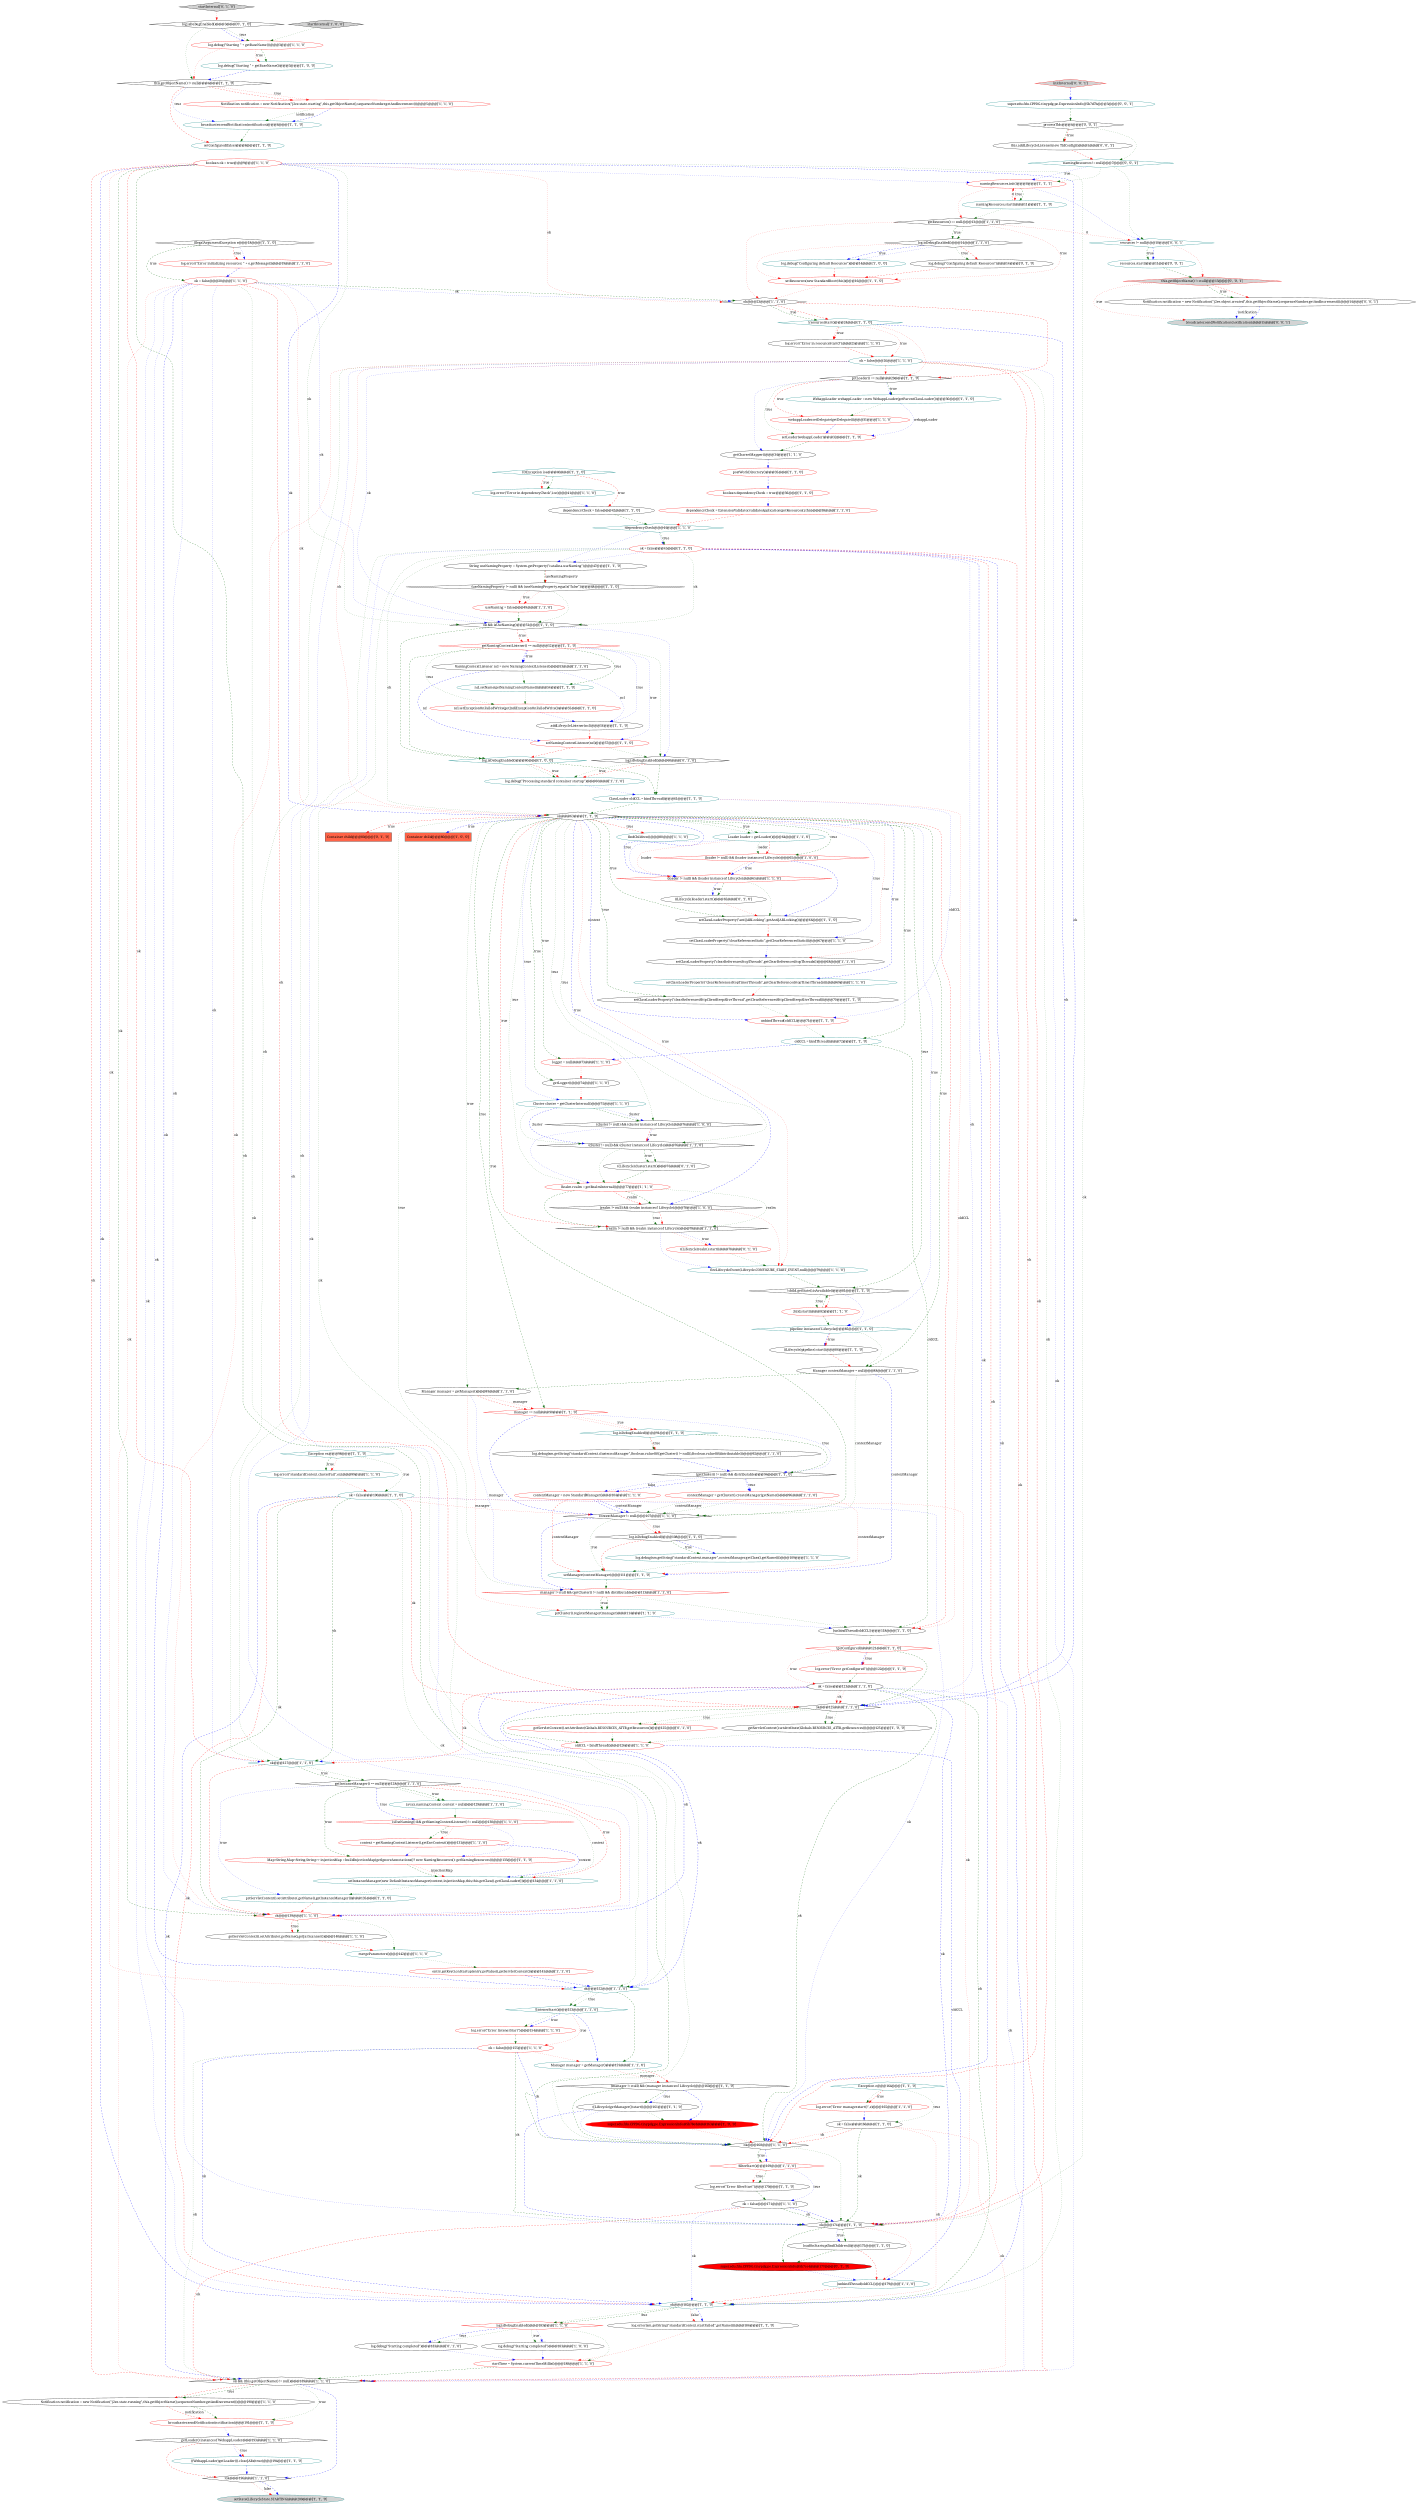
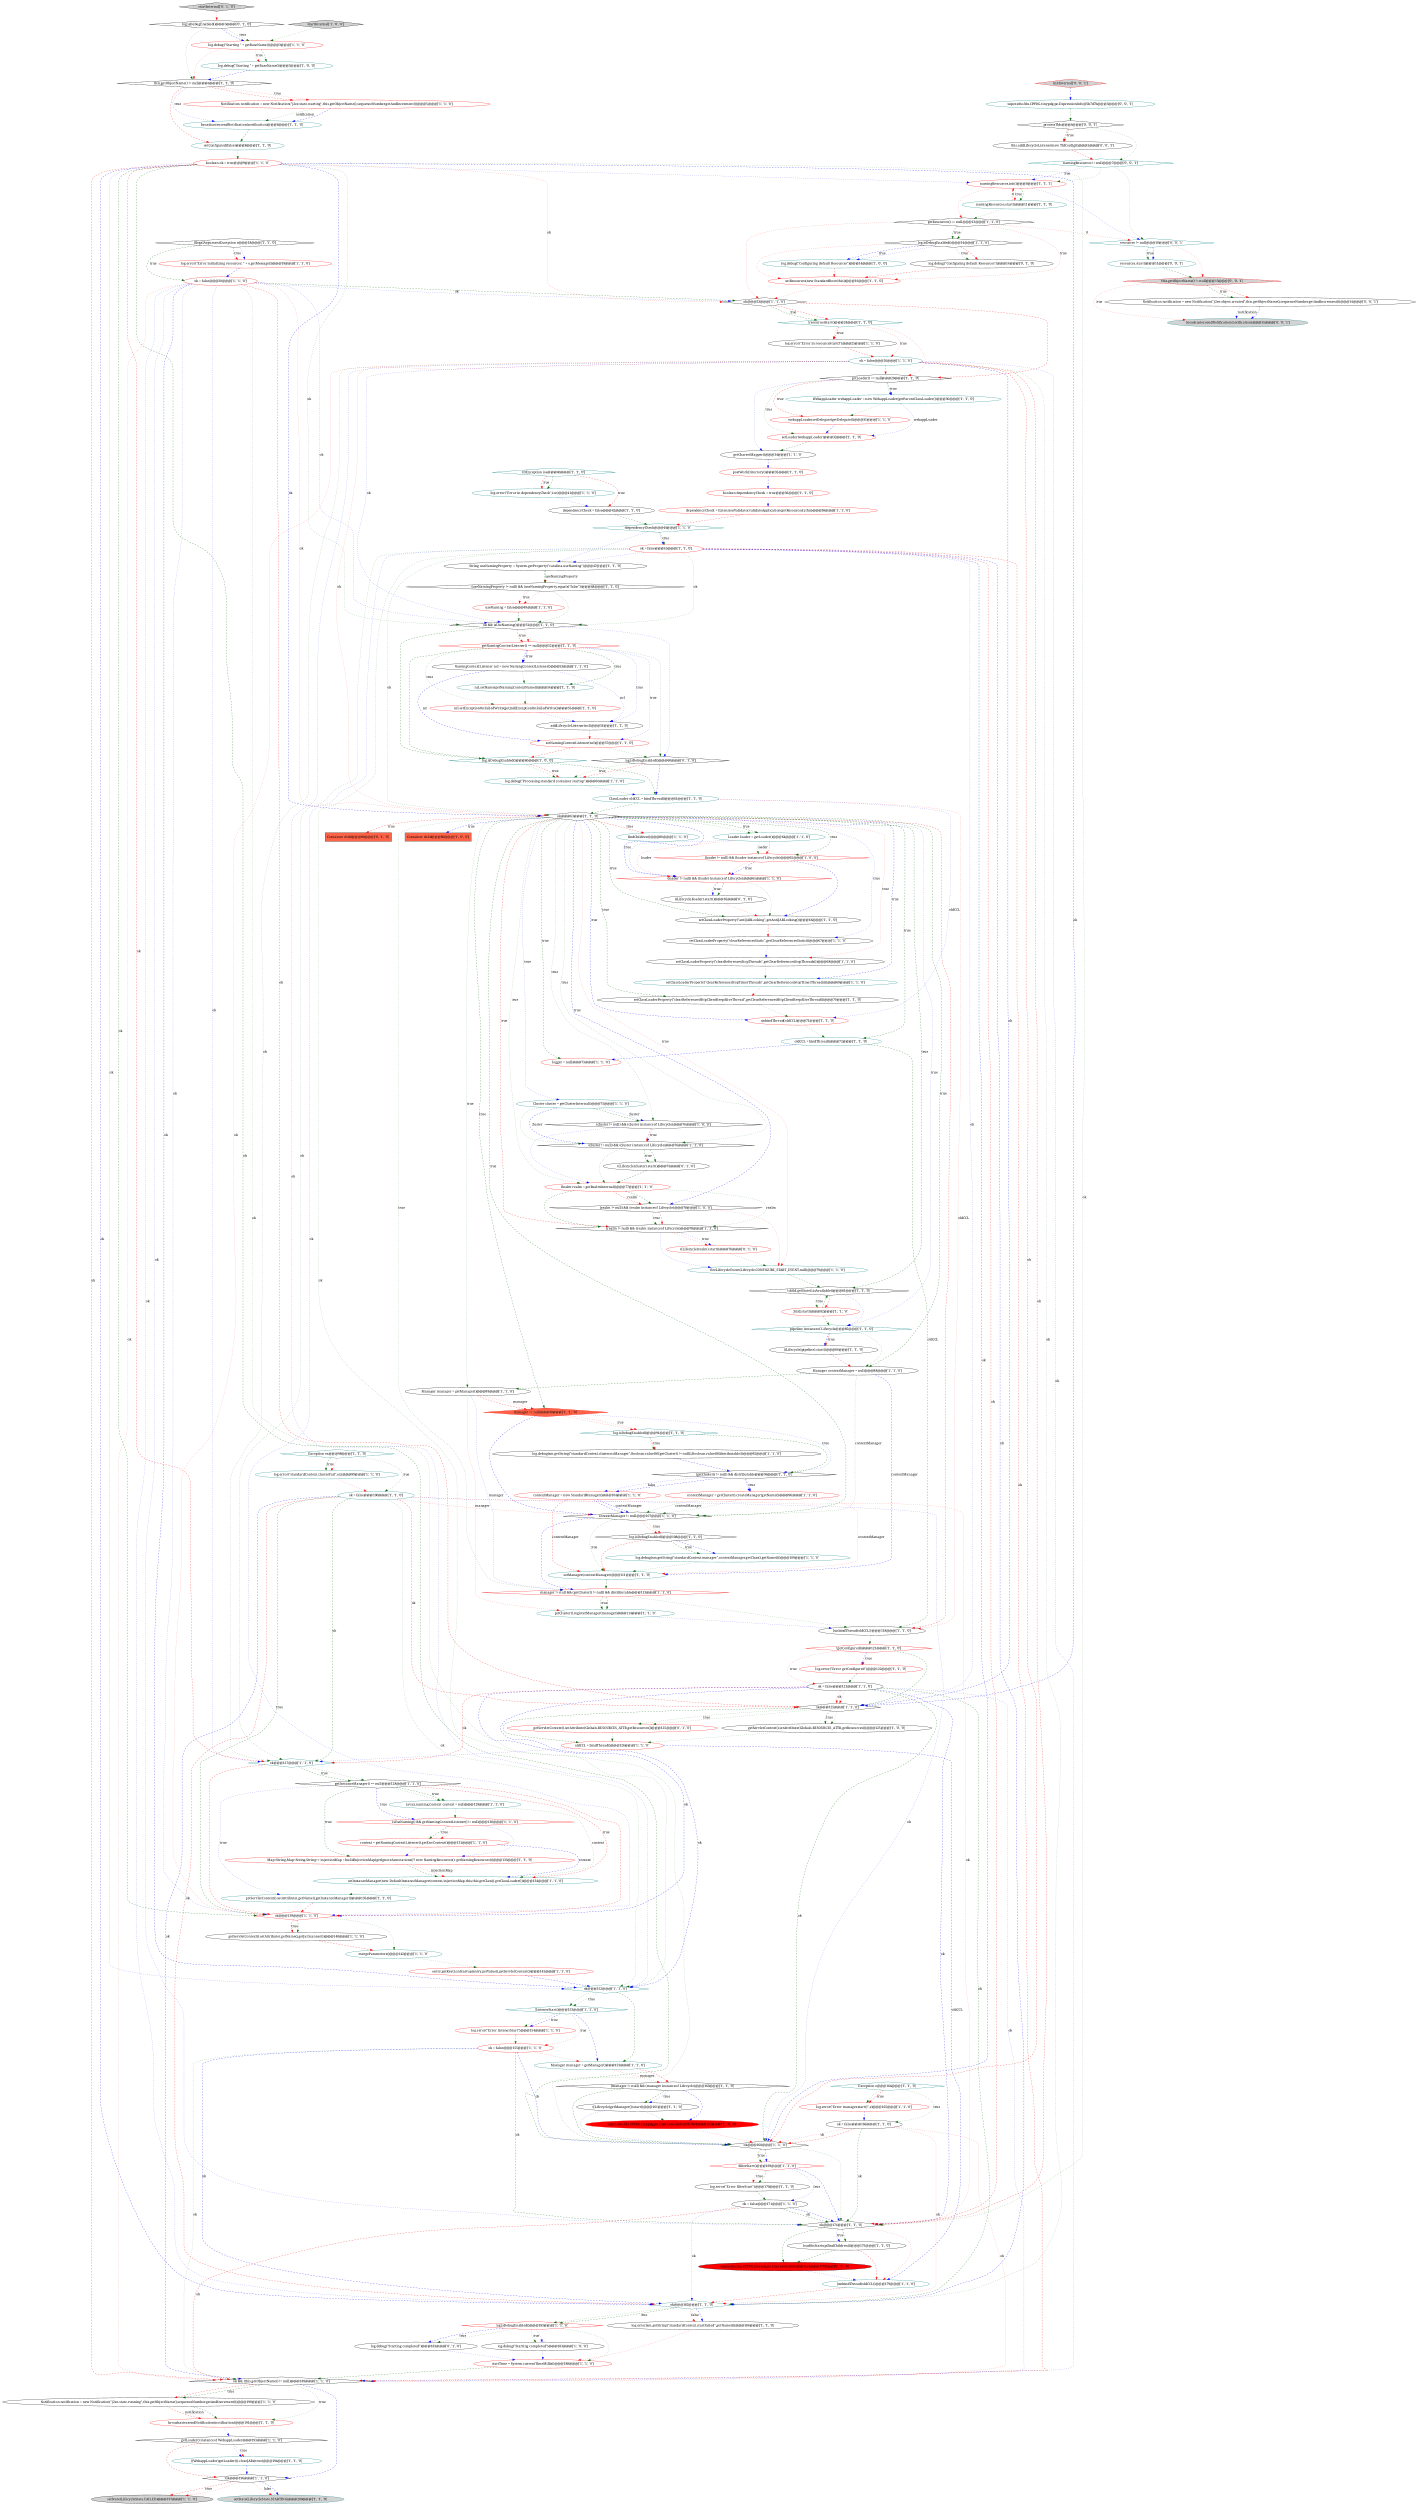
none -> (238, 153)
(658, 778) -> (658, 778)
(594, 920) -> (594, 920)
(1064, 1009) -> (1009, 1052)
(581, 1083) -> none
(109, 1255) -> (109, 1255)
(546, 1412) -> (546, 1412)
(280, 1707) -> (280, 1707)
(590, 2216) -> (823, 2186)
none -> (152, 2499)
